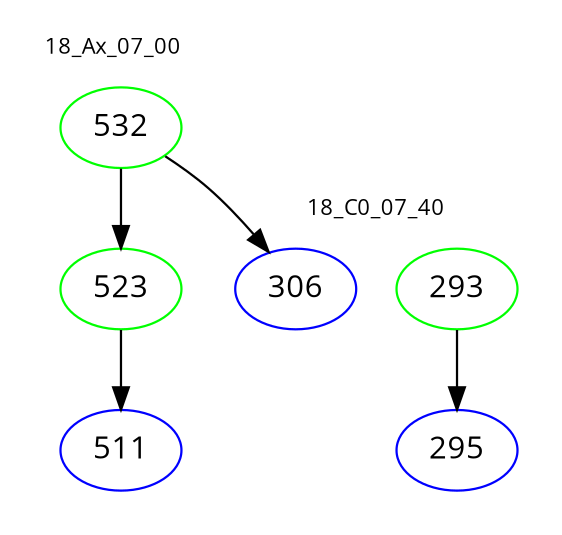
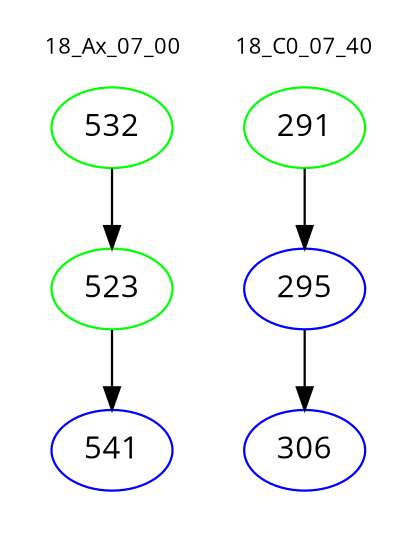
(232, 210) -> (305, 359)
(457, 289) -> (305, 128)
(121, 450) -> (112, 450)
